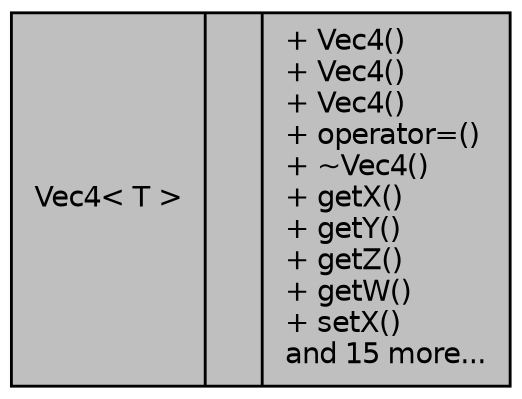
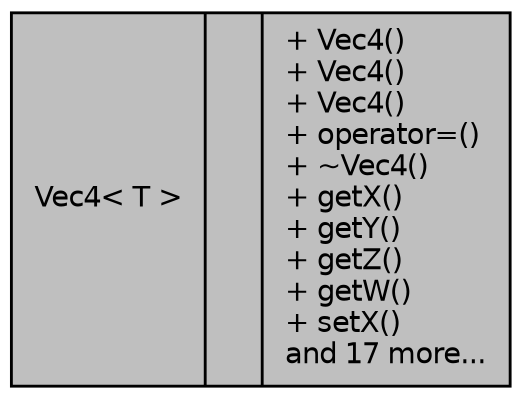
(386, 355) -> (386, 355)
